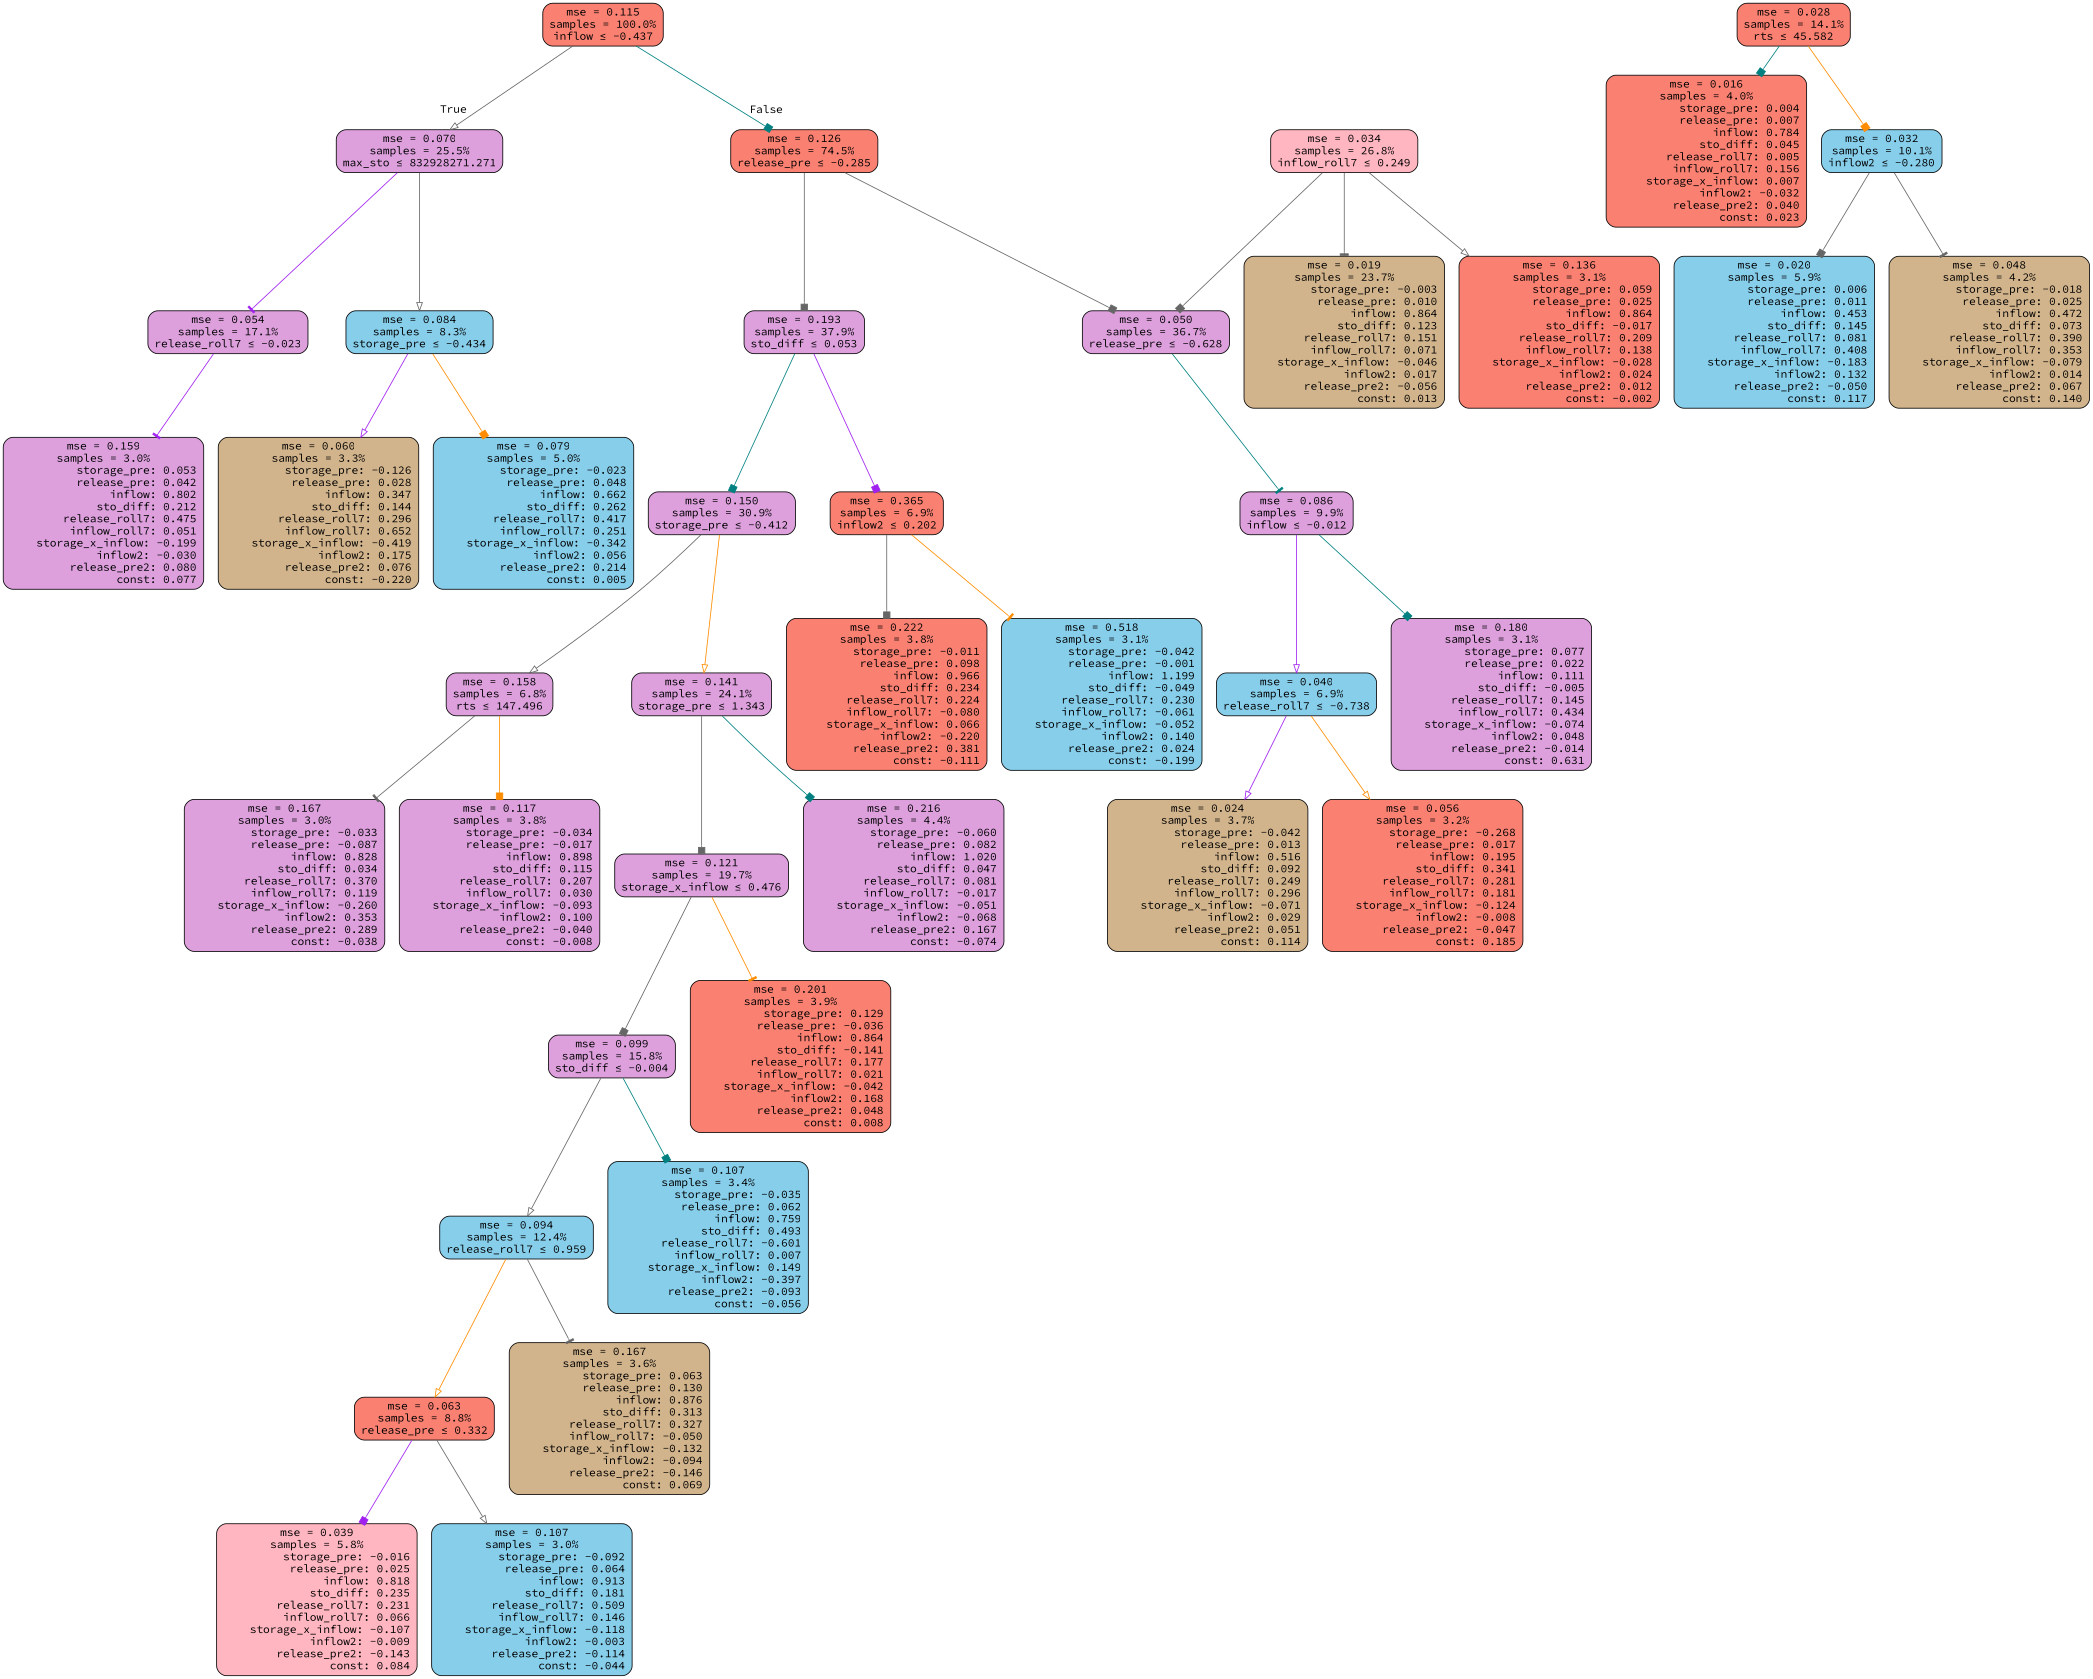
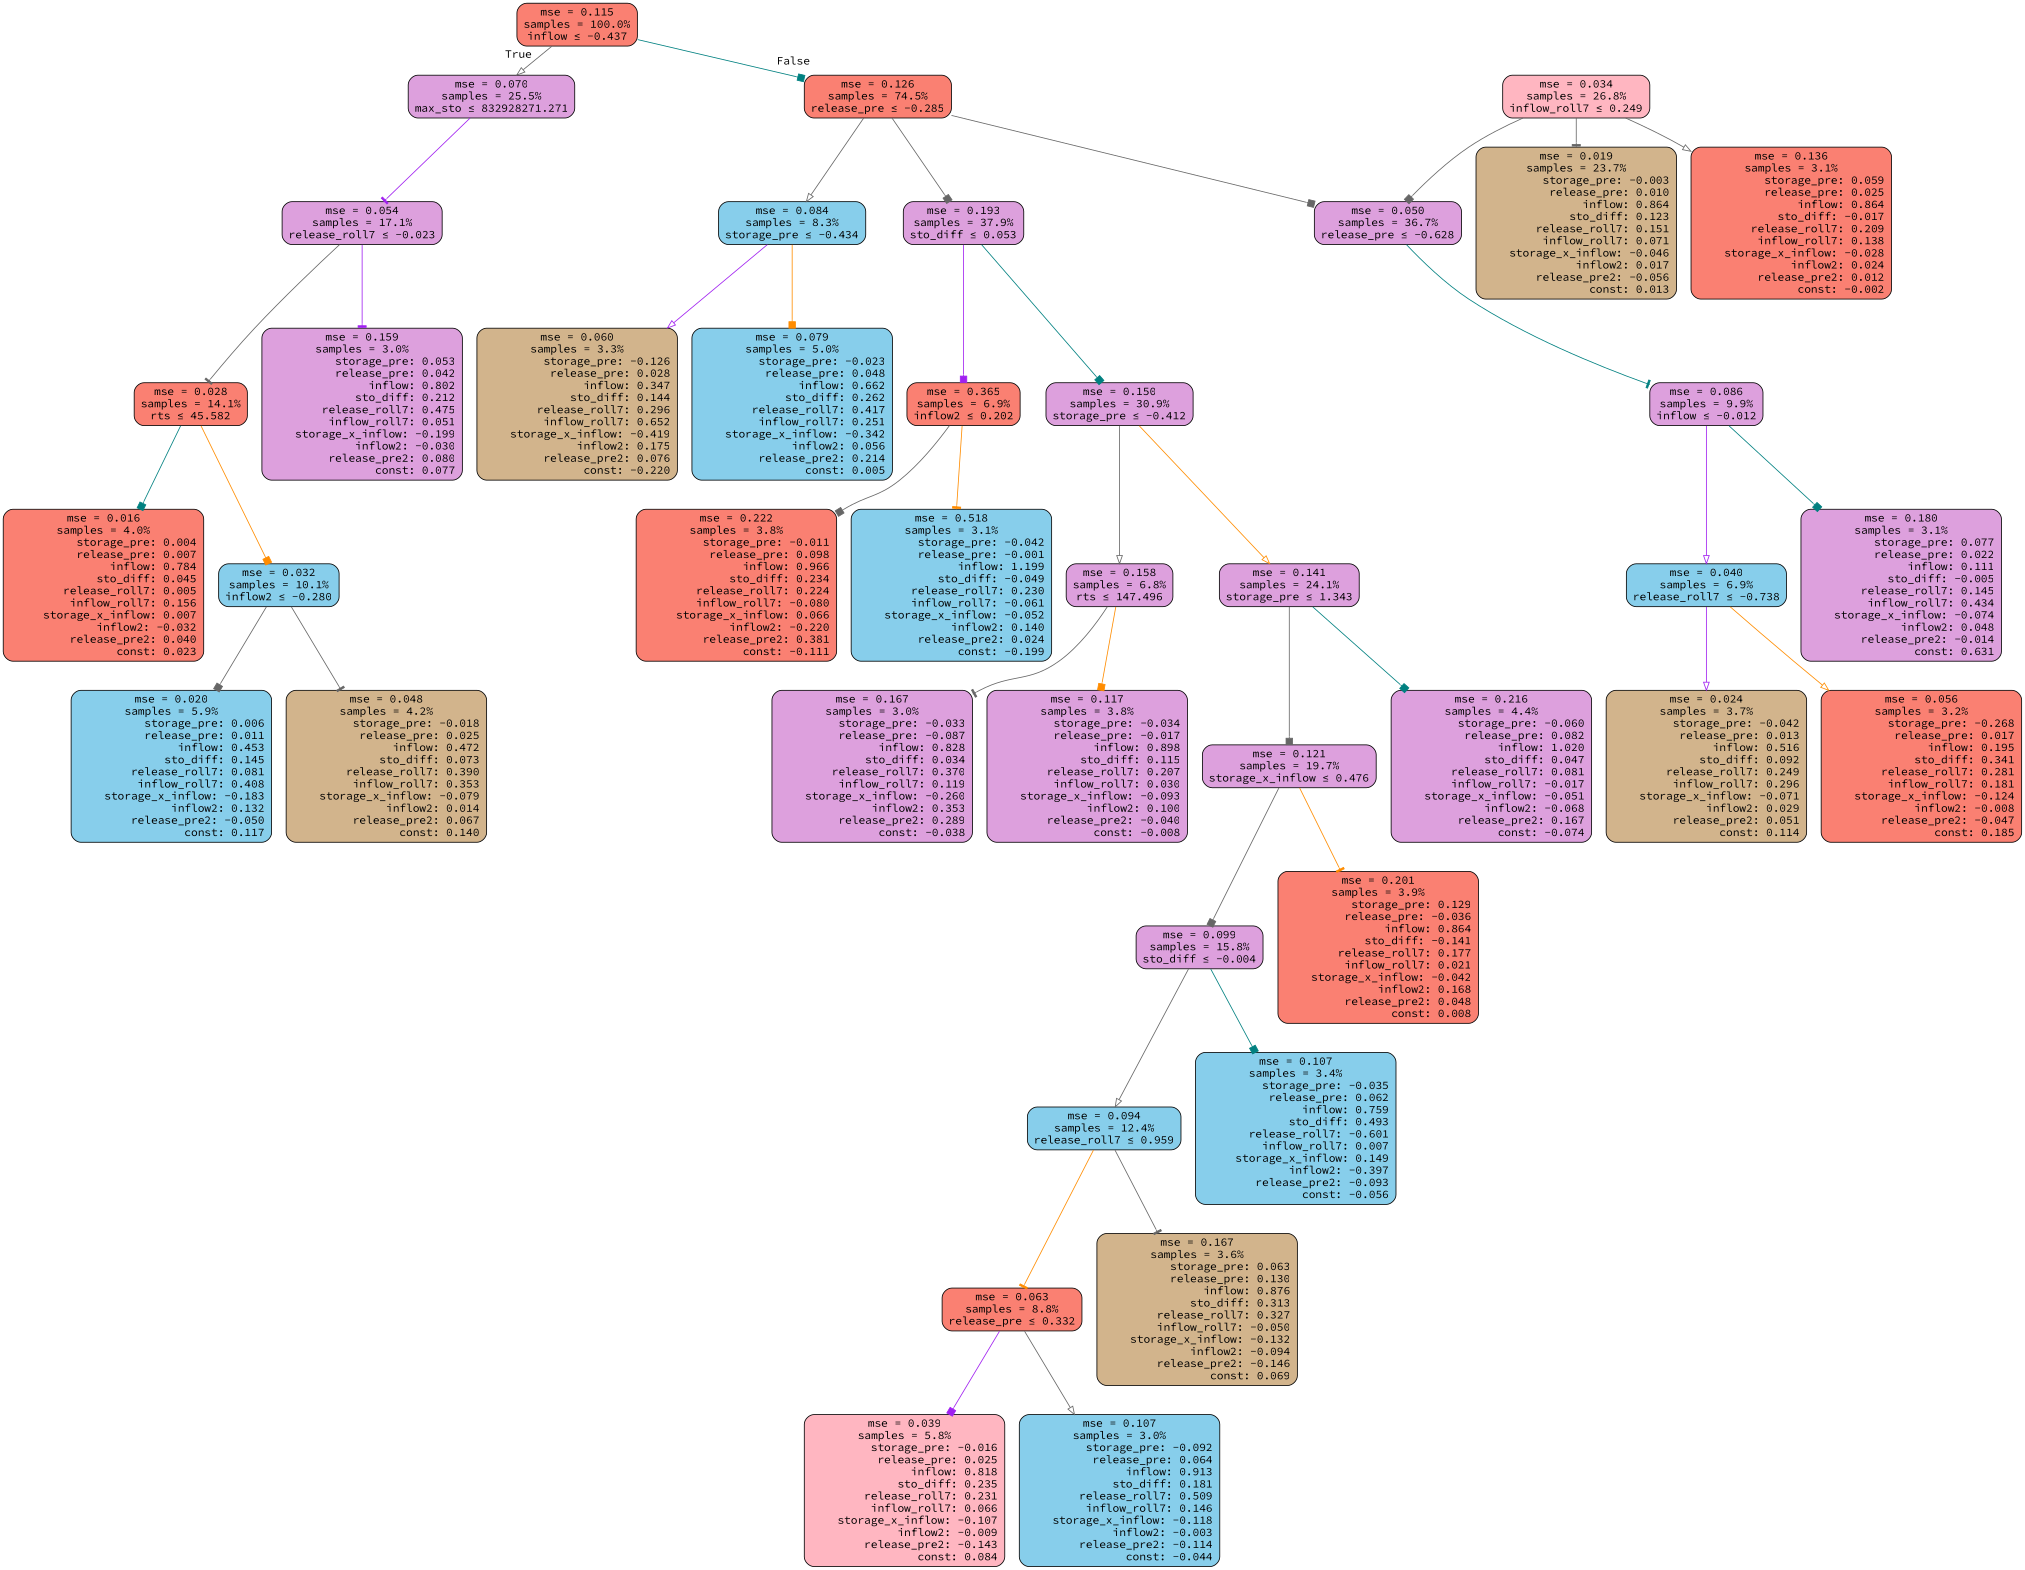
(420, 238) -> (837, 156)
none -> (272, 310)
(472, 1325) -> (1059, 1217)
